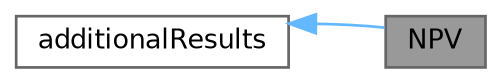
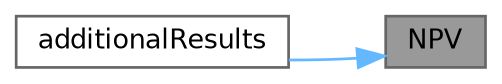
(350, 25) -> (323, 60)
